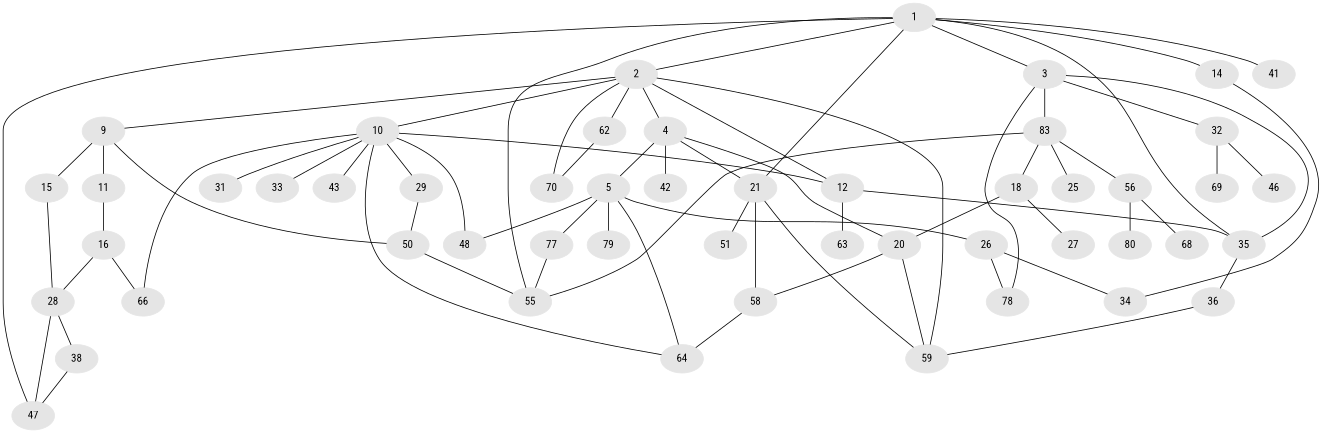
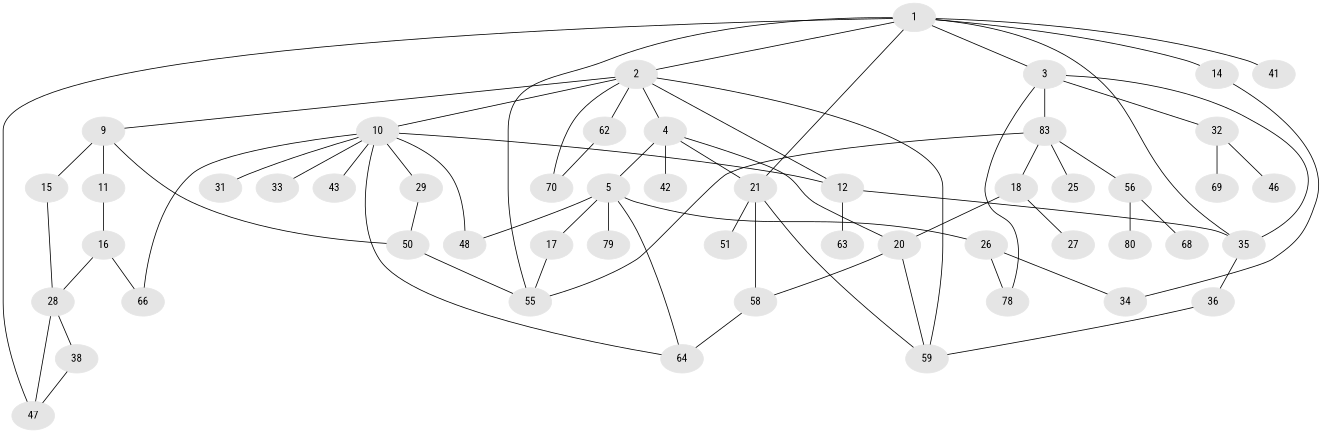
(552, 245) -> (552, 245)
